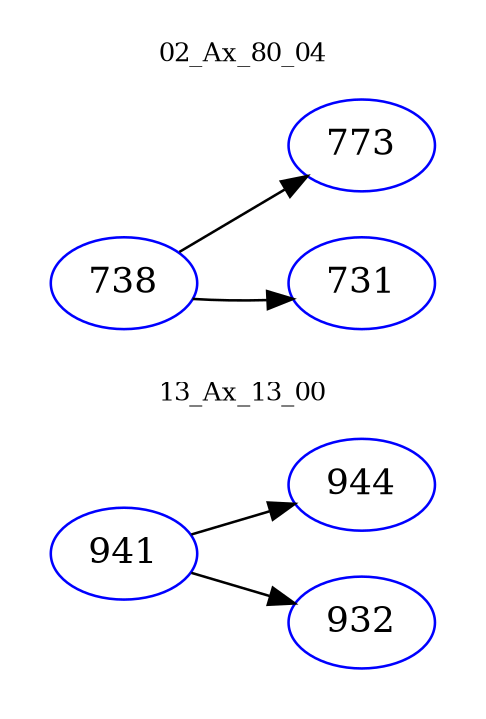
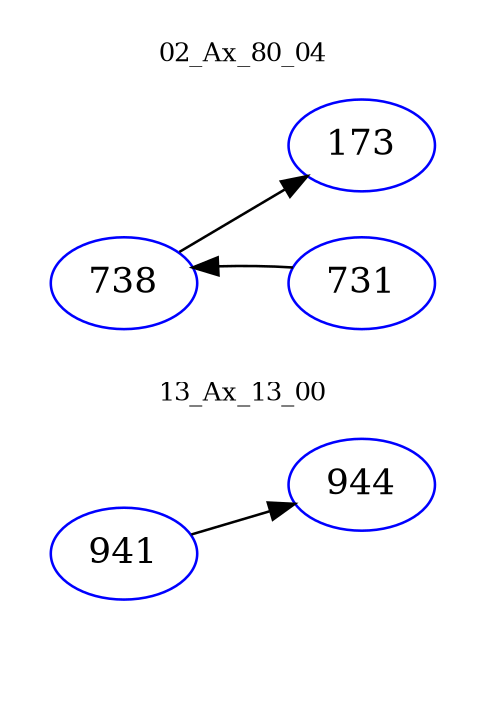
(362, 145) -> (362, 145)
(230, 300) -> (256, 266)
(362, 623) -> none
